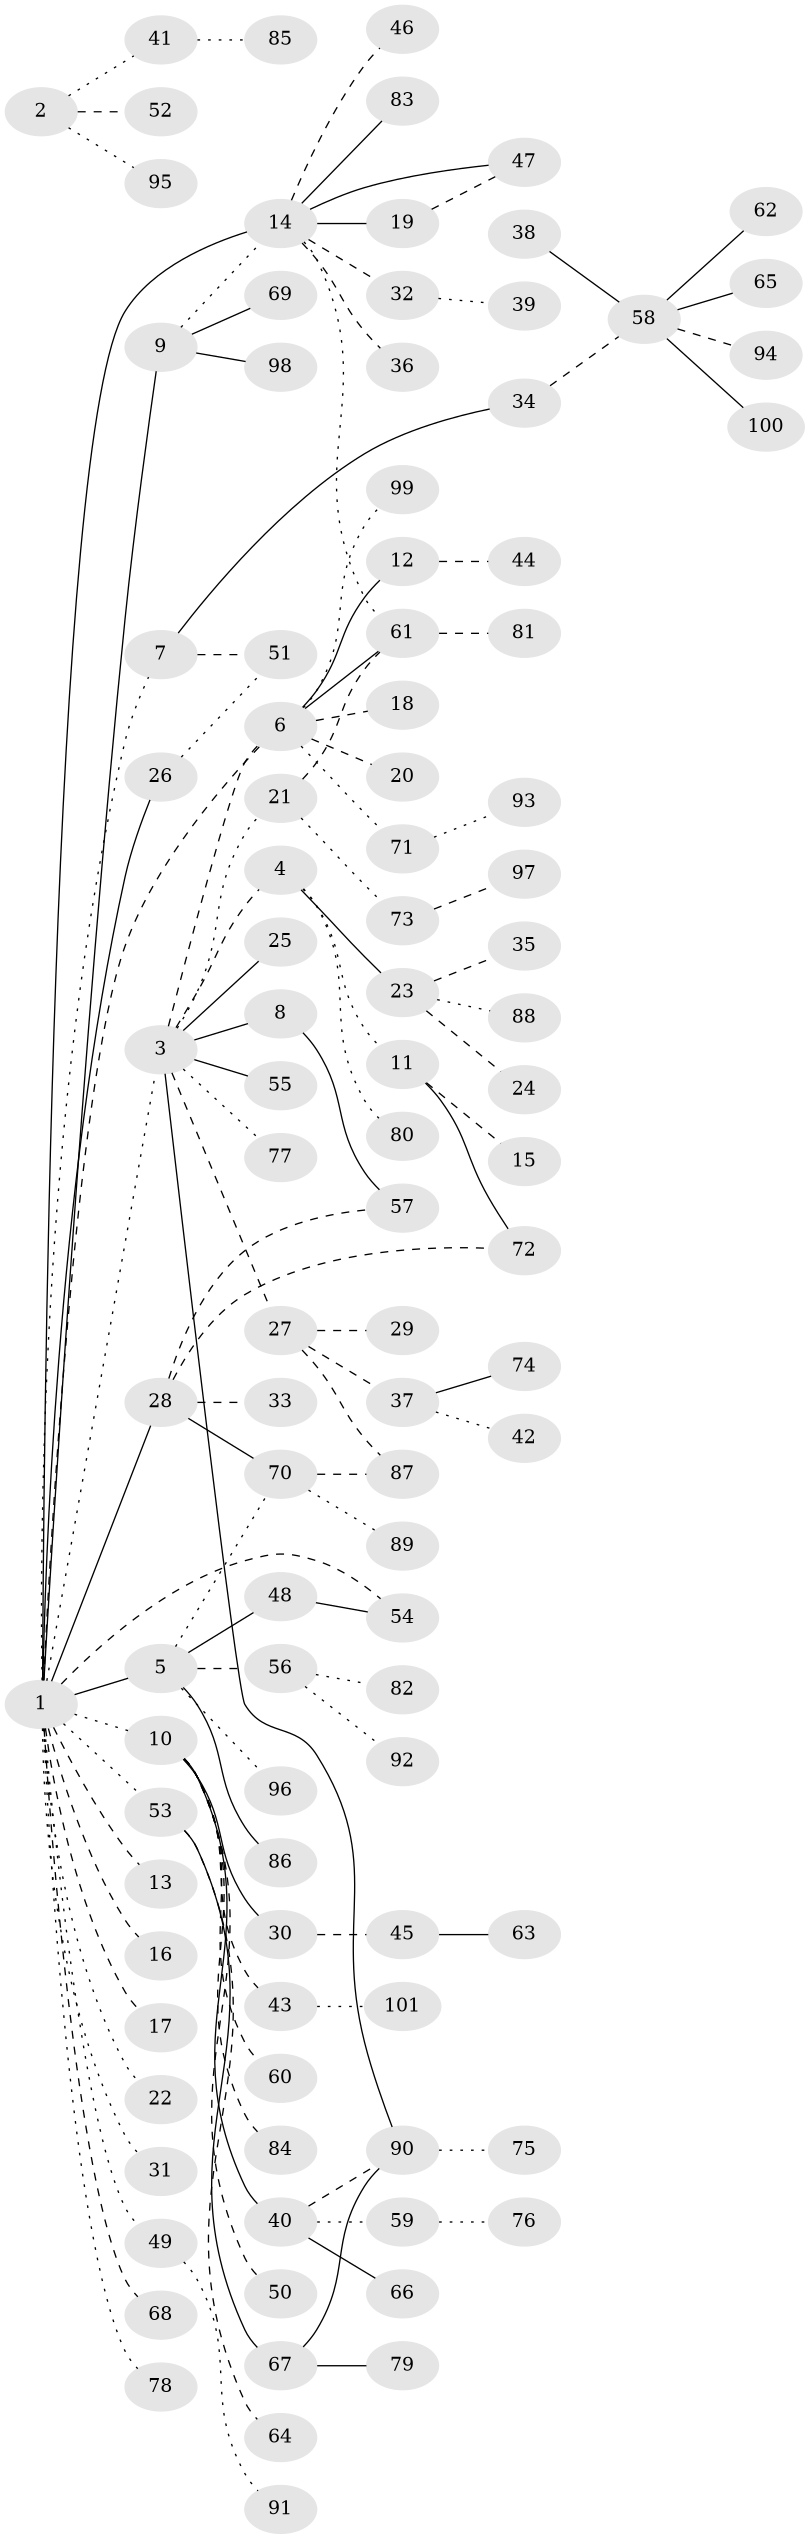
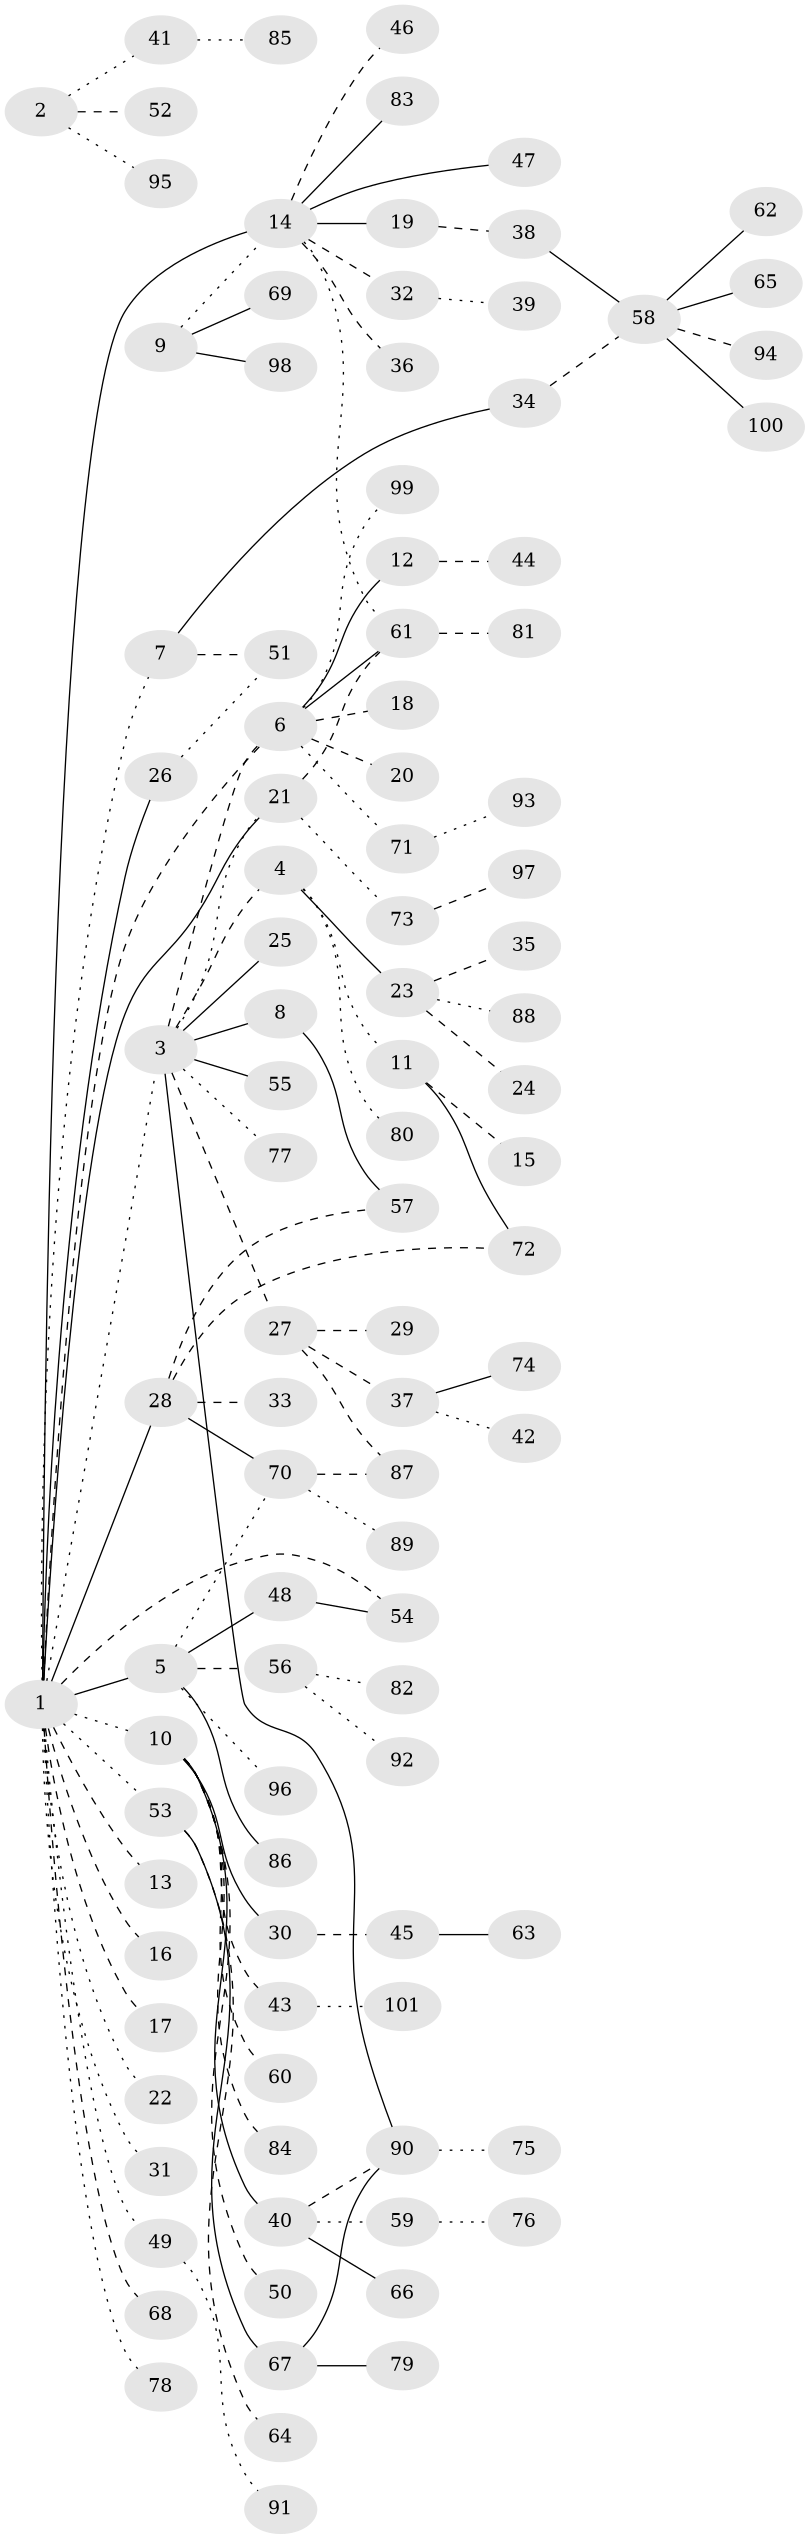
(463, 193) -> (464, 229)
(89, 1025) -> (96, 1136)
